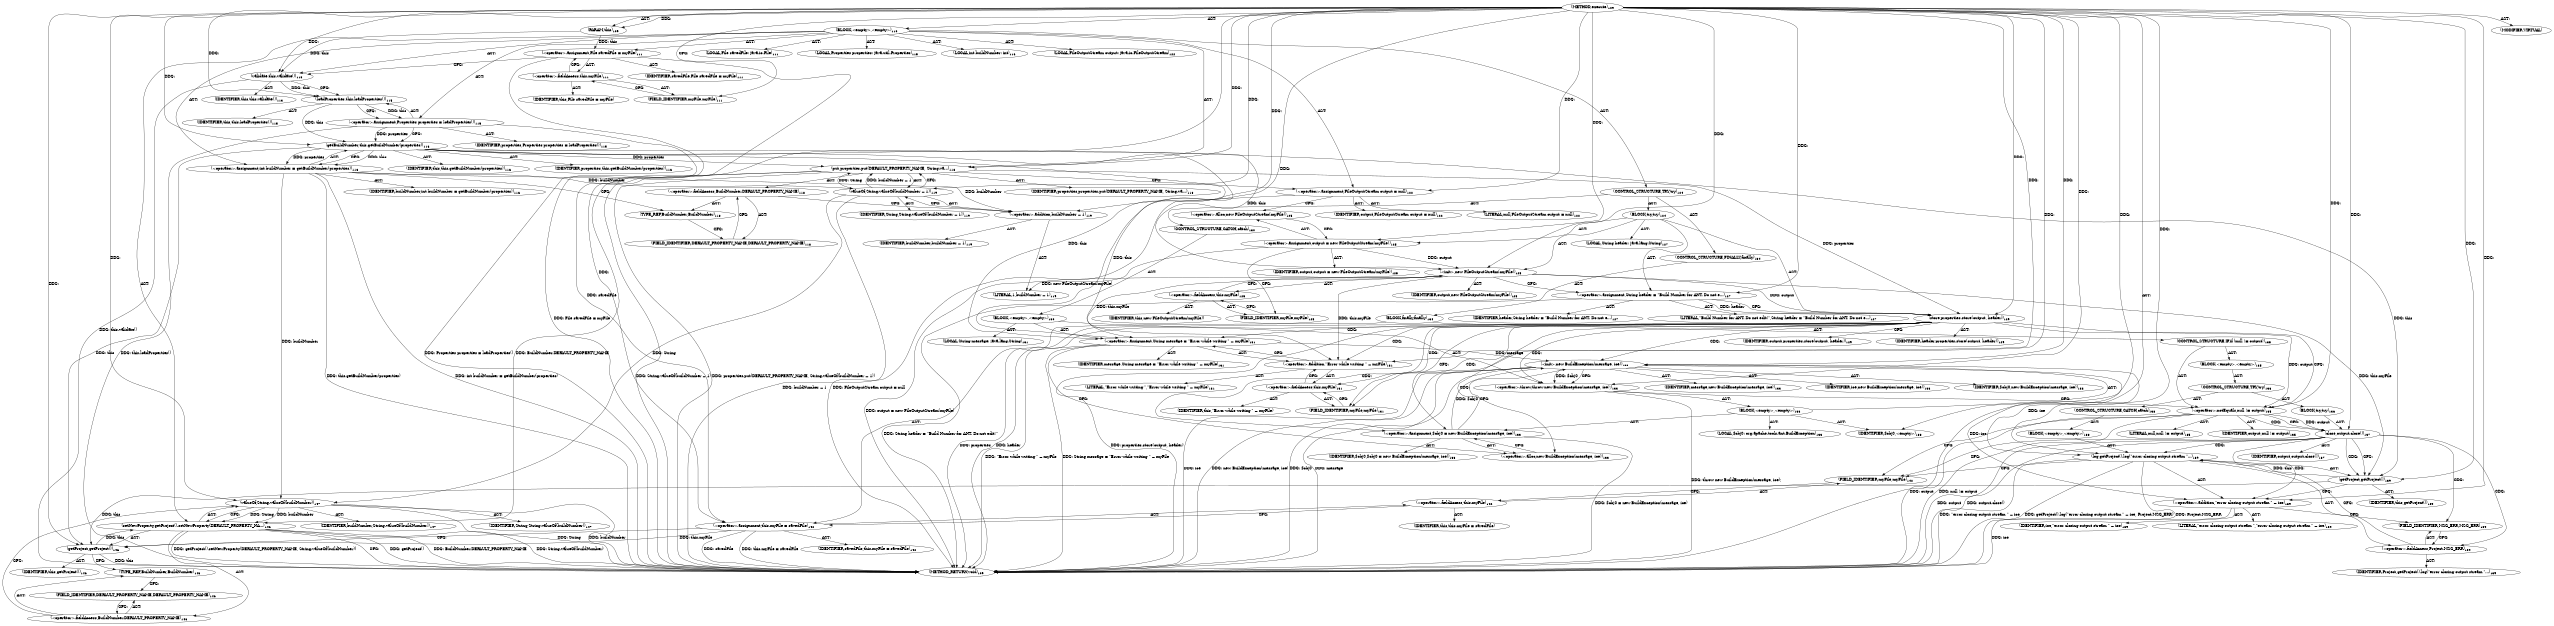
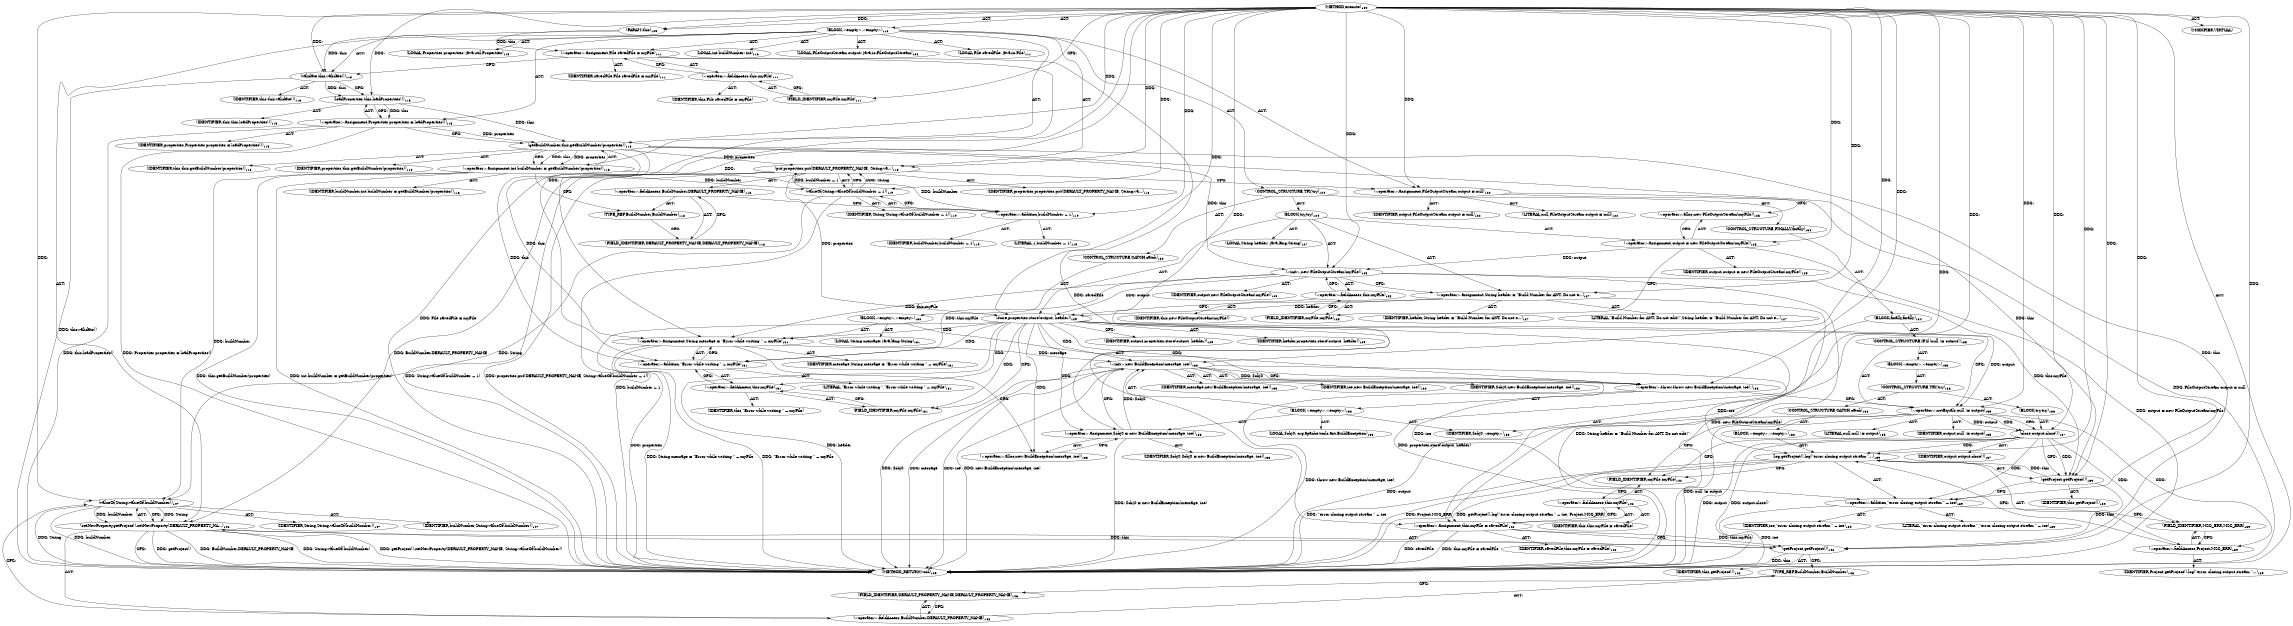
(1236, 277) -> (1676, 498)
(2479, 464) -> (2148, 480)
